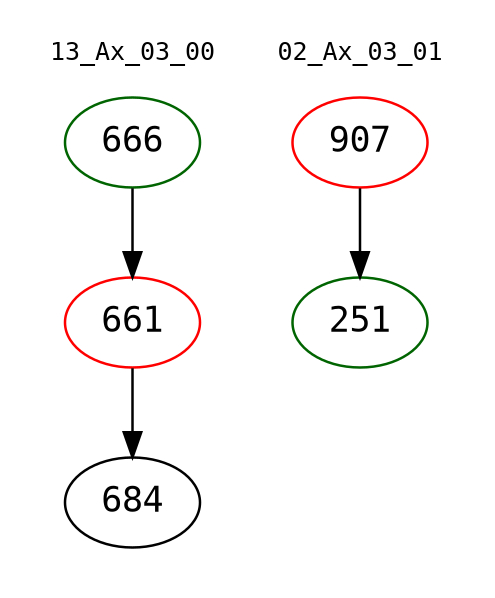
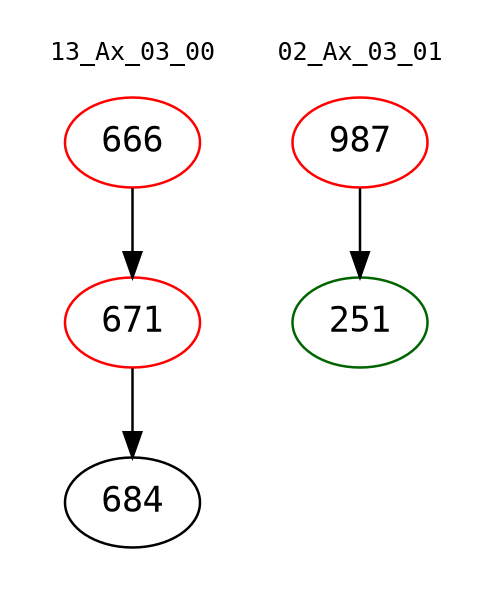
(132, 142) -> (132, 142)
(360, 142) -> (360, 142)
(132, 322) -> (132, 322)
